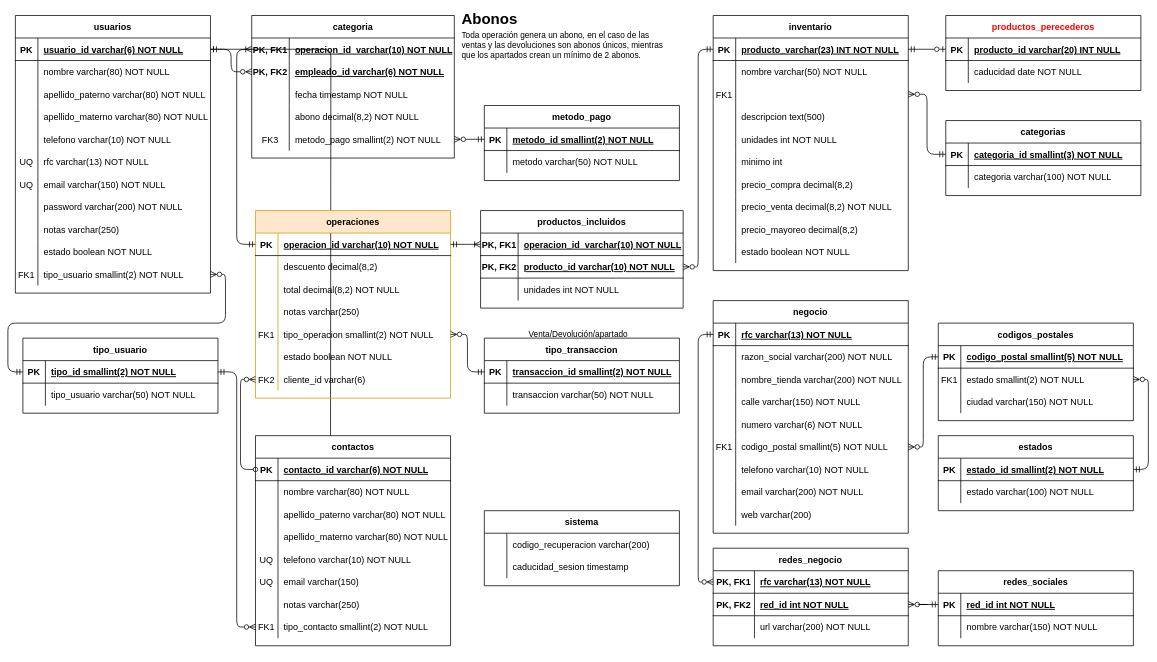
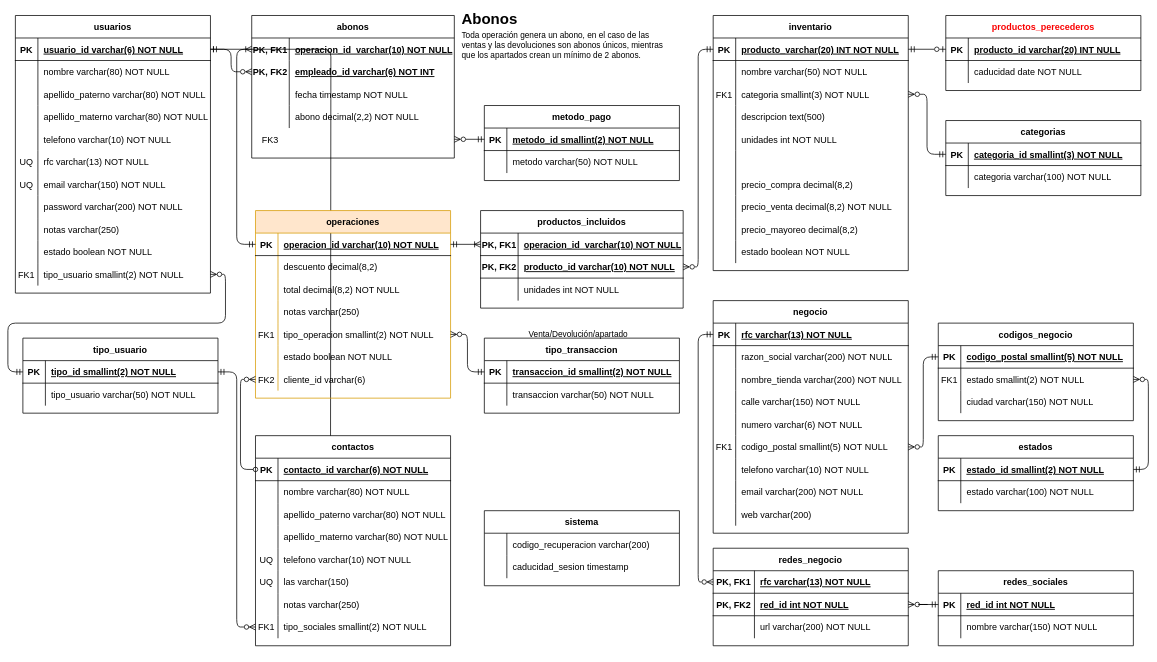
(353, 27) -> (353, 27)
(821, 50) -> (821, 50)
(367, 72) -> (365, 72)
none -> (822, 94)
(356, 117) -> (356, 117)
(372, 139) -> none
(822, 162) -> none
(1035, 335) -> (1035, 335)
(325, 582) -> (321, 582)
(361, 627) -> (359, 627)
